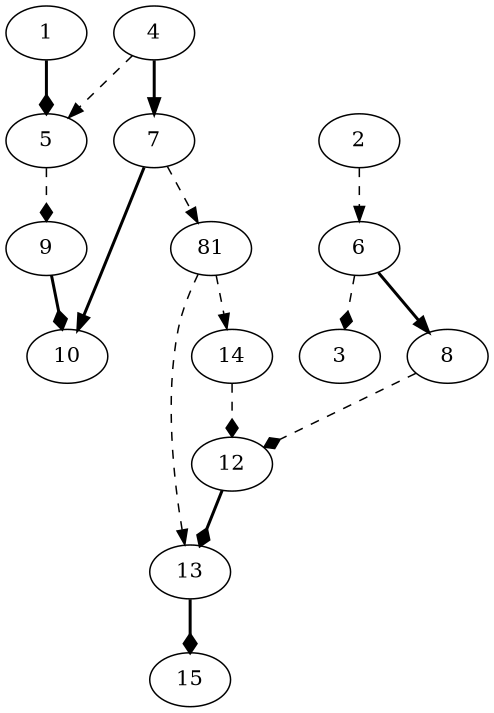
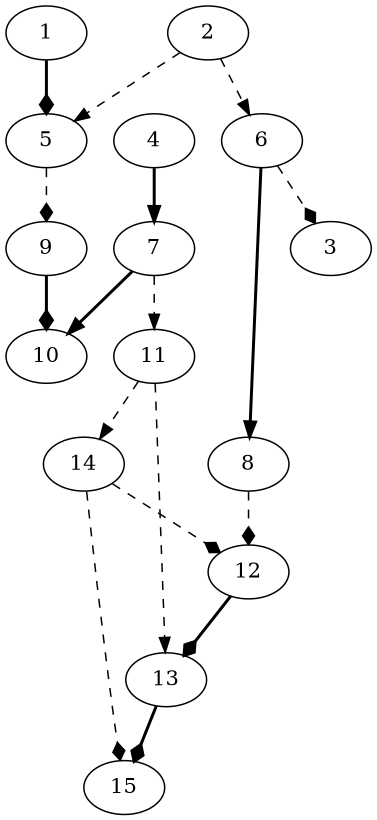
(106, 81) -> (133, 83)
(211, 249) -> (154, 356)
none -> (101, 617)
